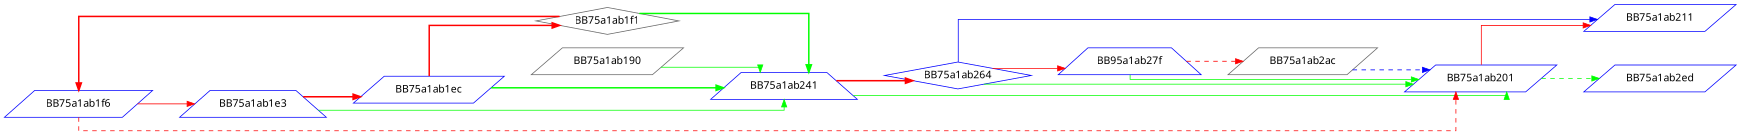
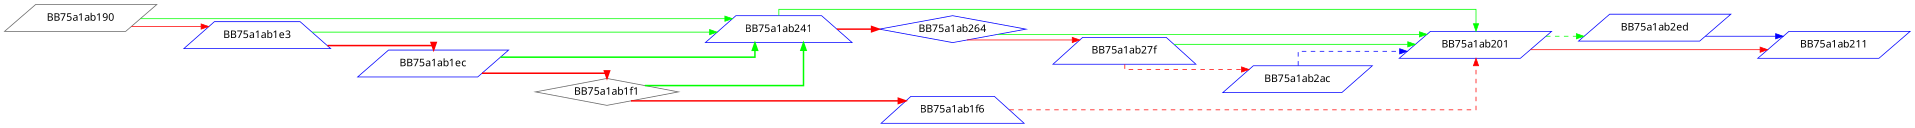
(1253, 19) -> (1740, 36)
(1130, 61) -> (1124, 51)
(1303, 61) -> (1298, 79)
(79, 104) -> (953, 110)
(162, 104) -> (166, 27)
